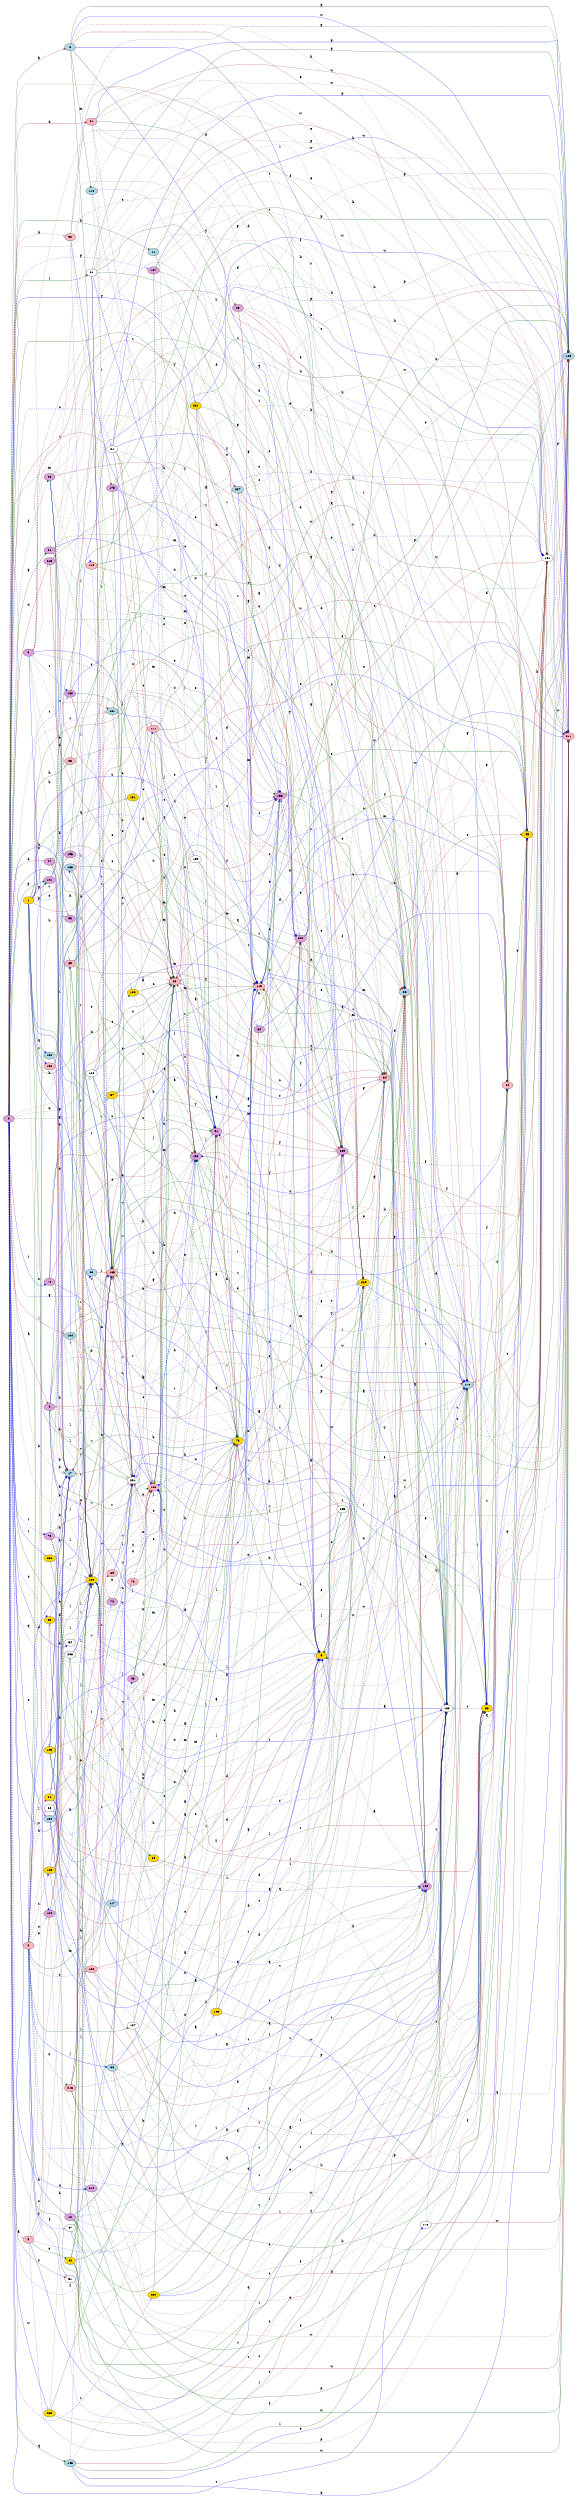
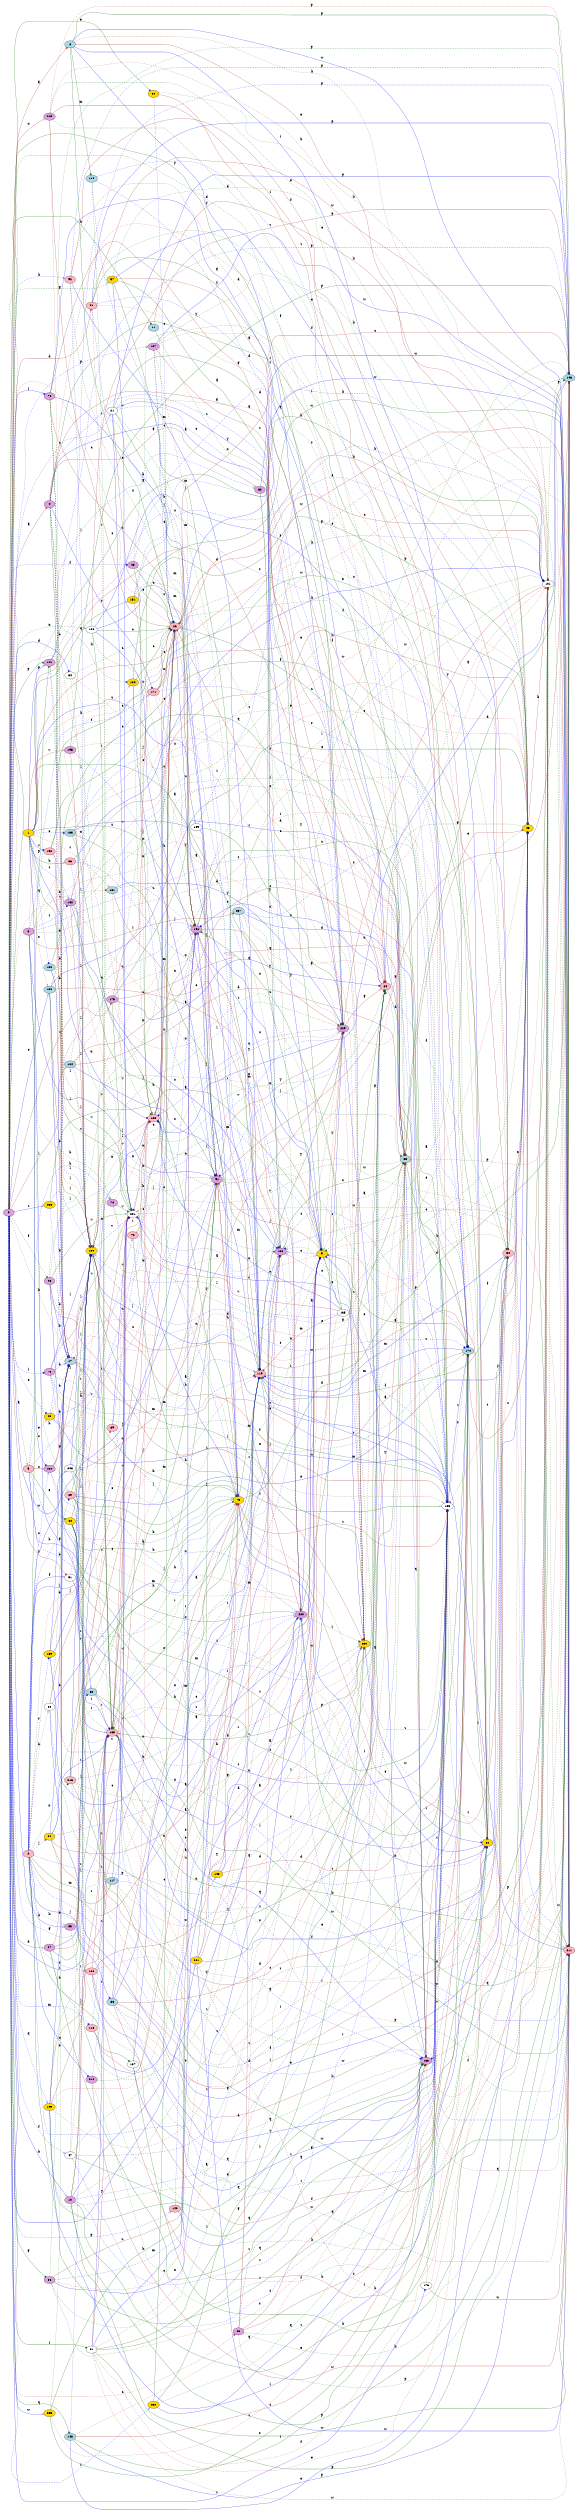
none -> (175, 2209)
